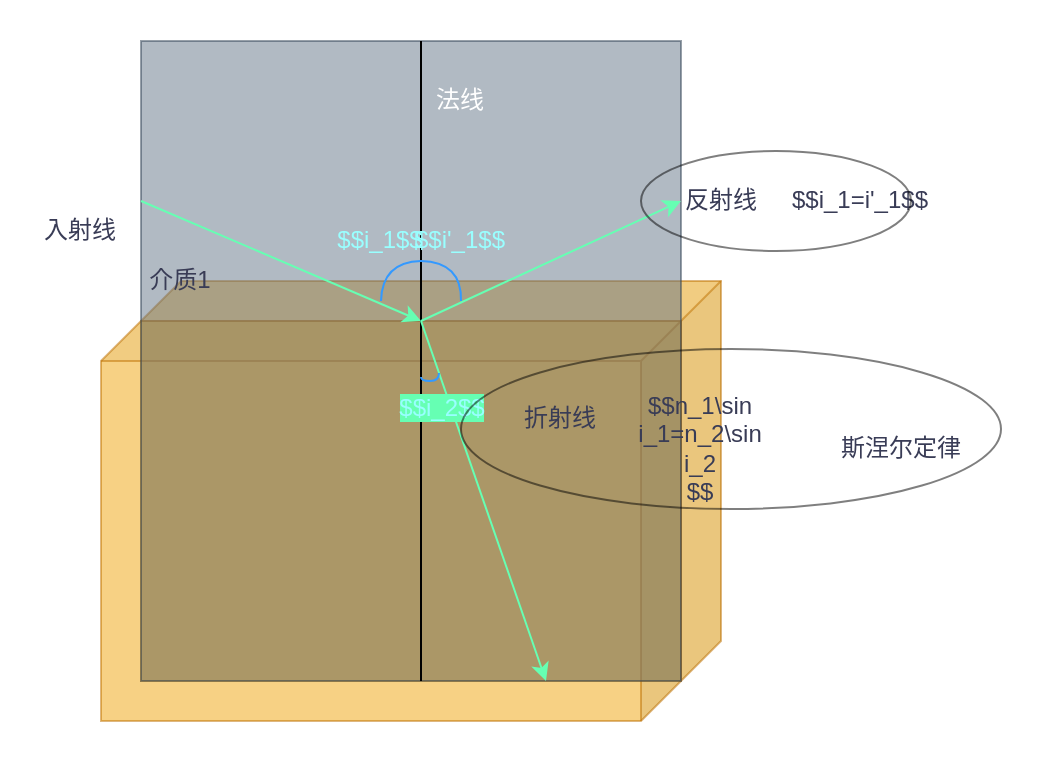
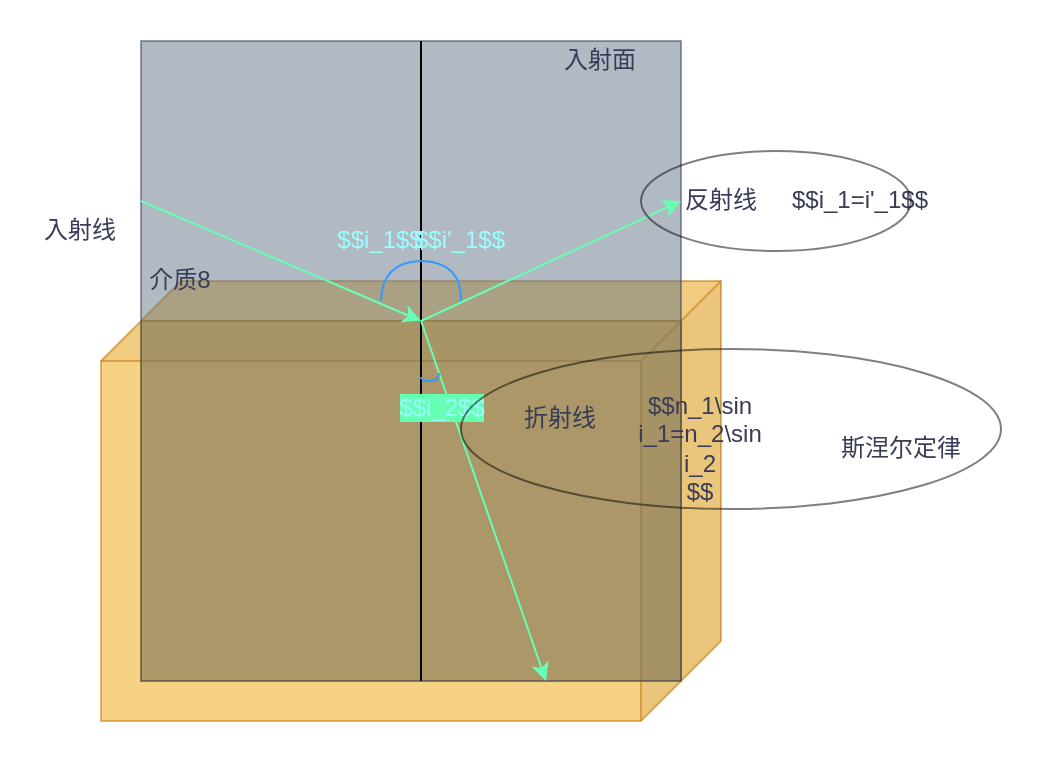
none -> (601, 61)
(461, 101) -> none
(181, 281) -> (181, 281)
